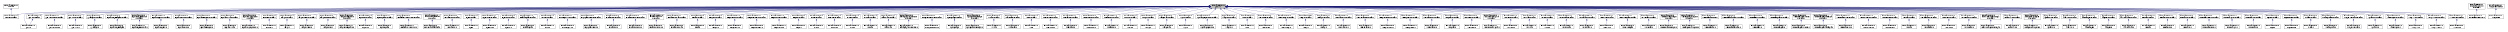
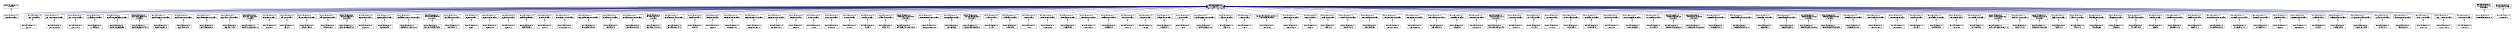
(528, 17) -> (527, 17)
(1266, 17) -> (1267, 17)
(1710, 17) -> (1716, 17)
